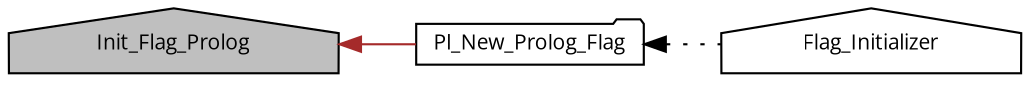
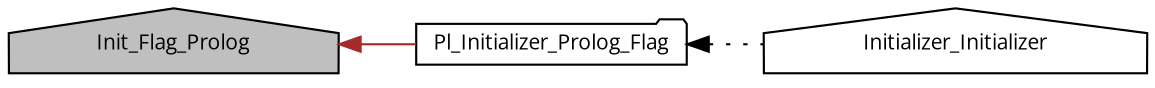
(530, 44) -> (551, 44)
(871, 44) -> (955, 44)
